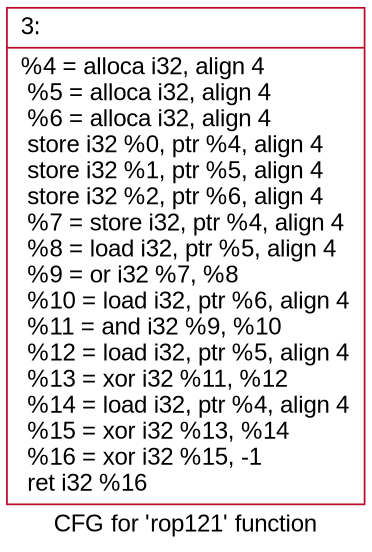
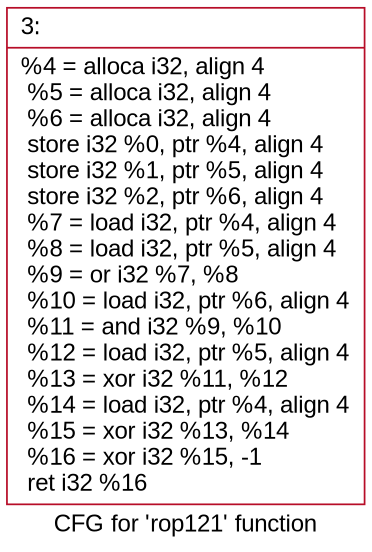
(183, 223) -> (179, 223)
